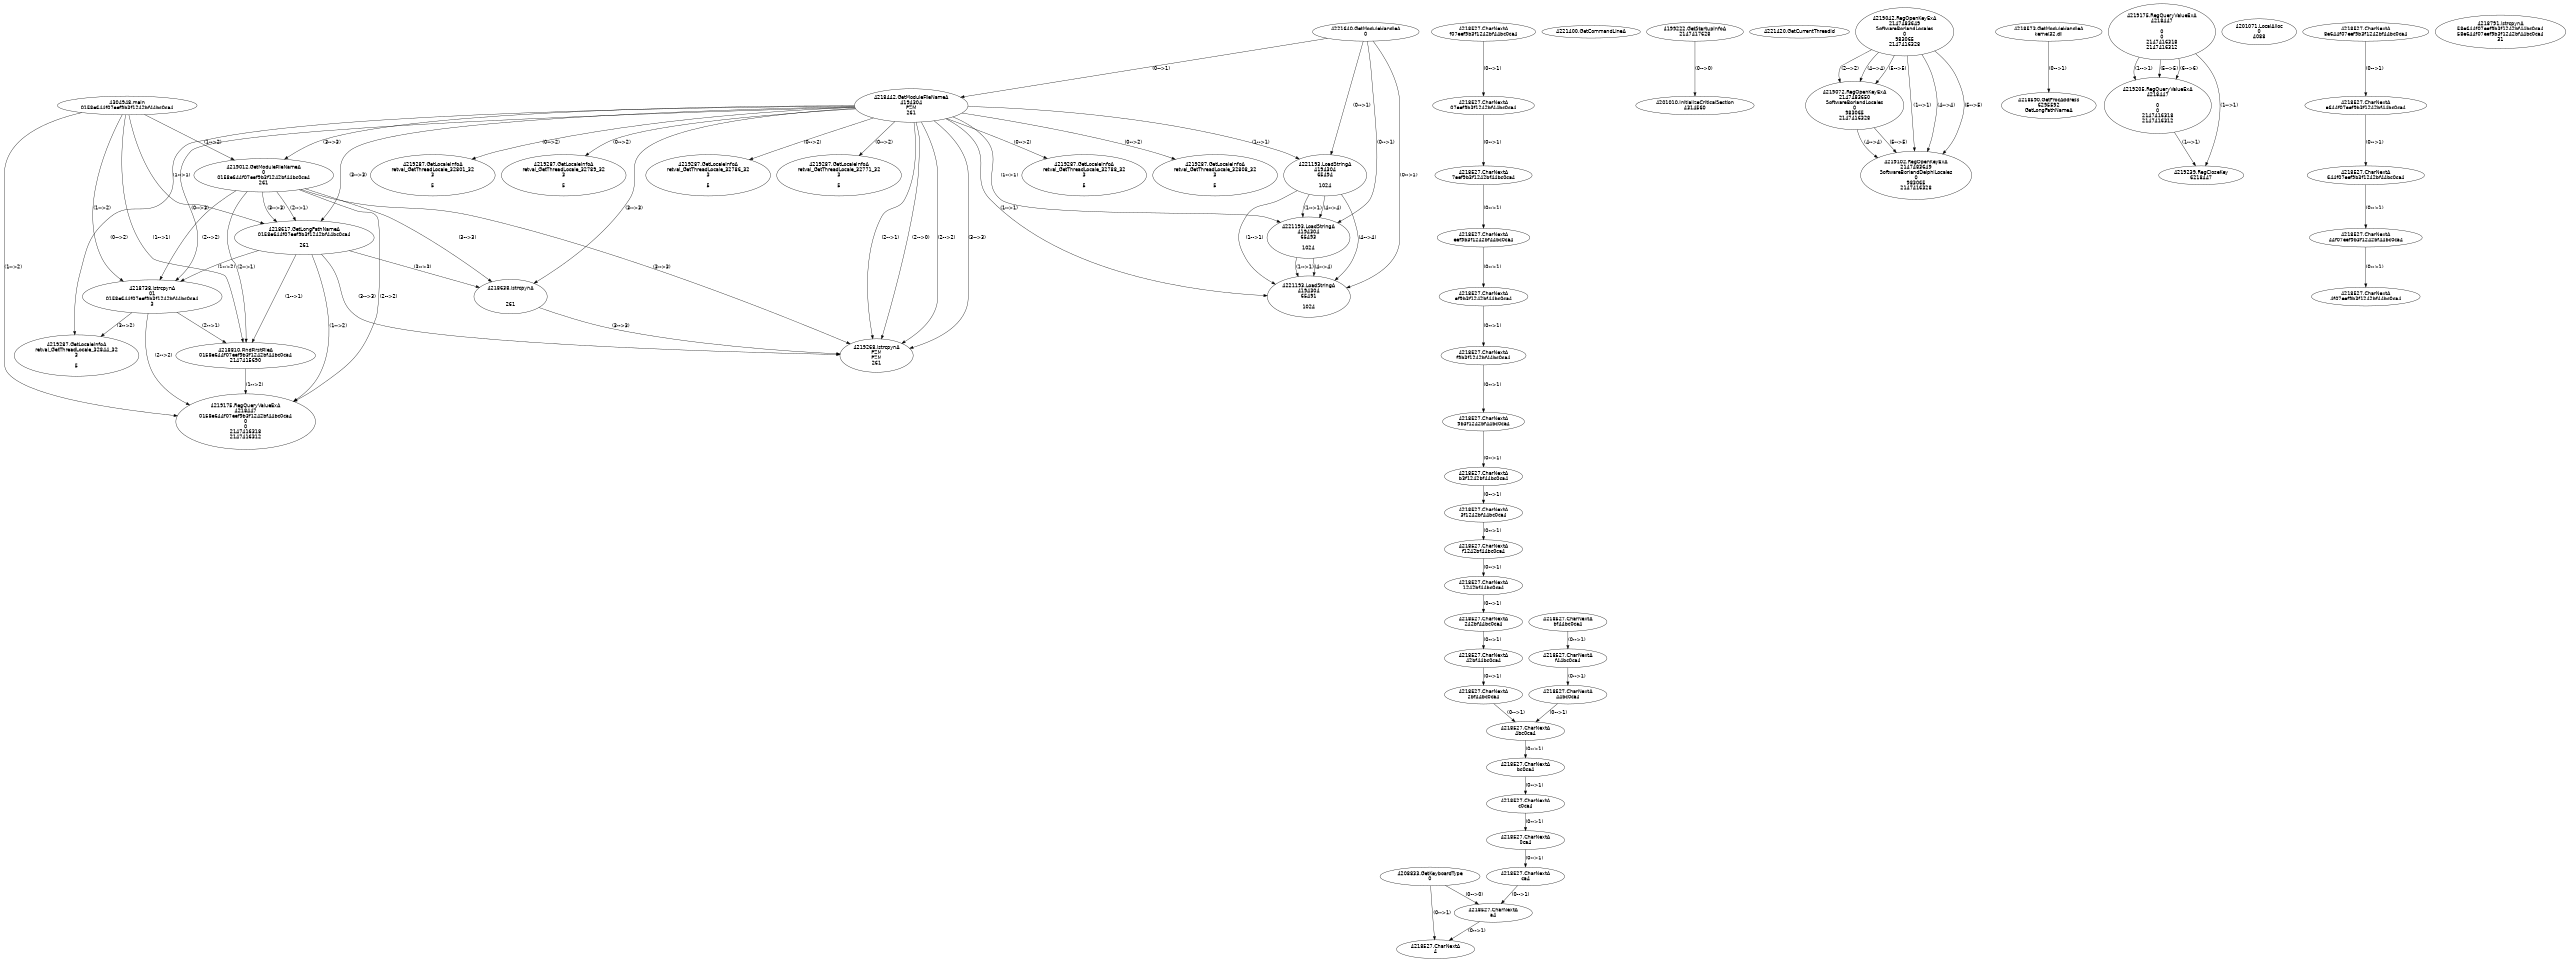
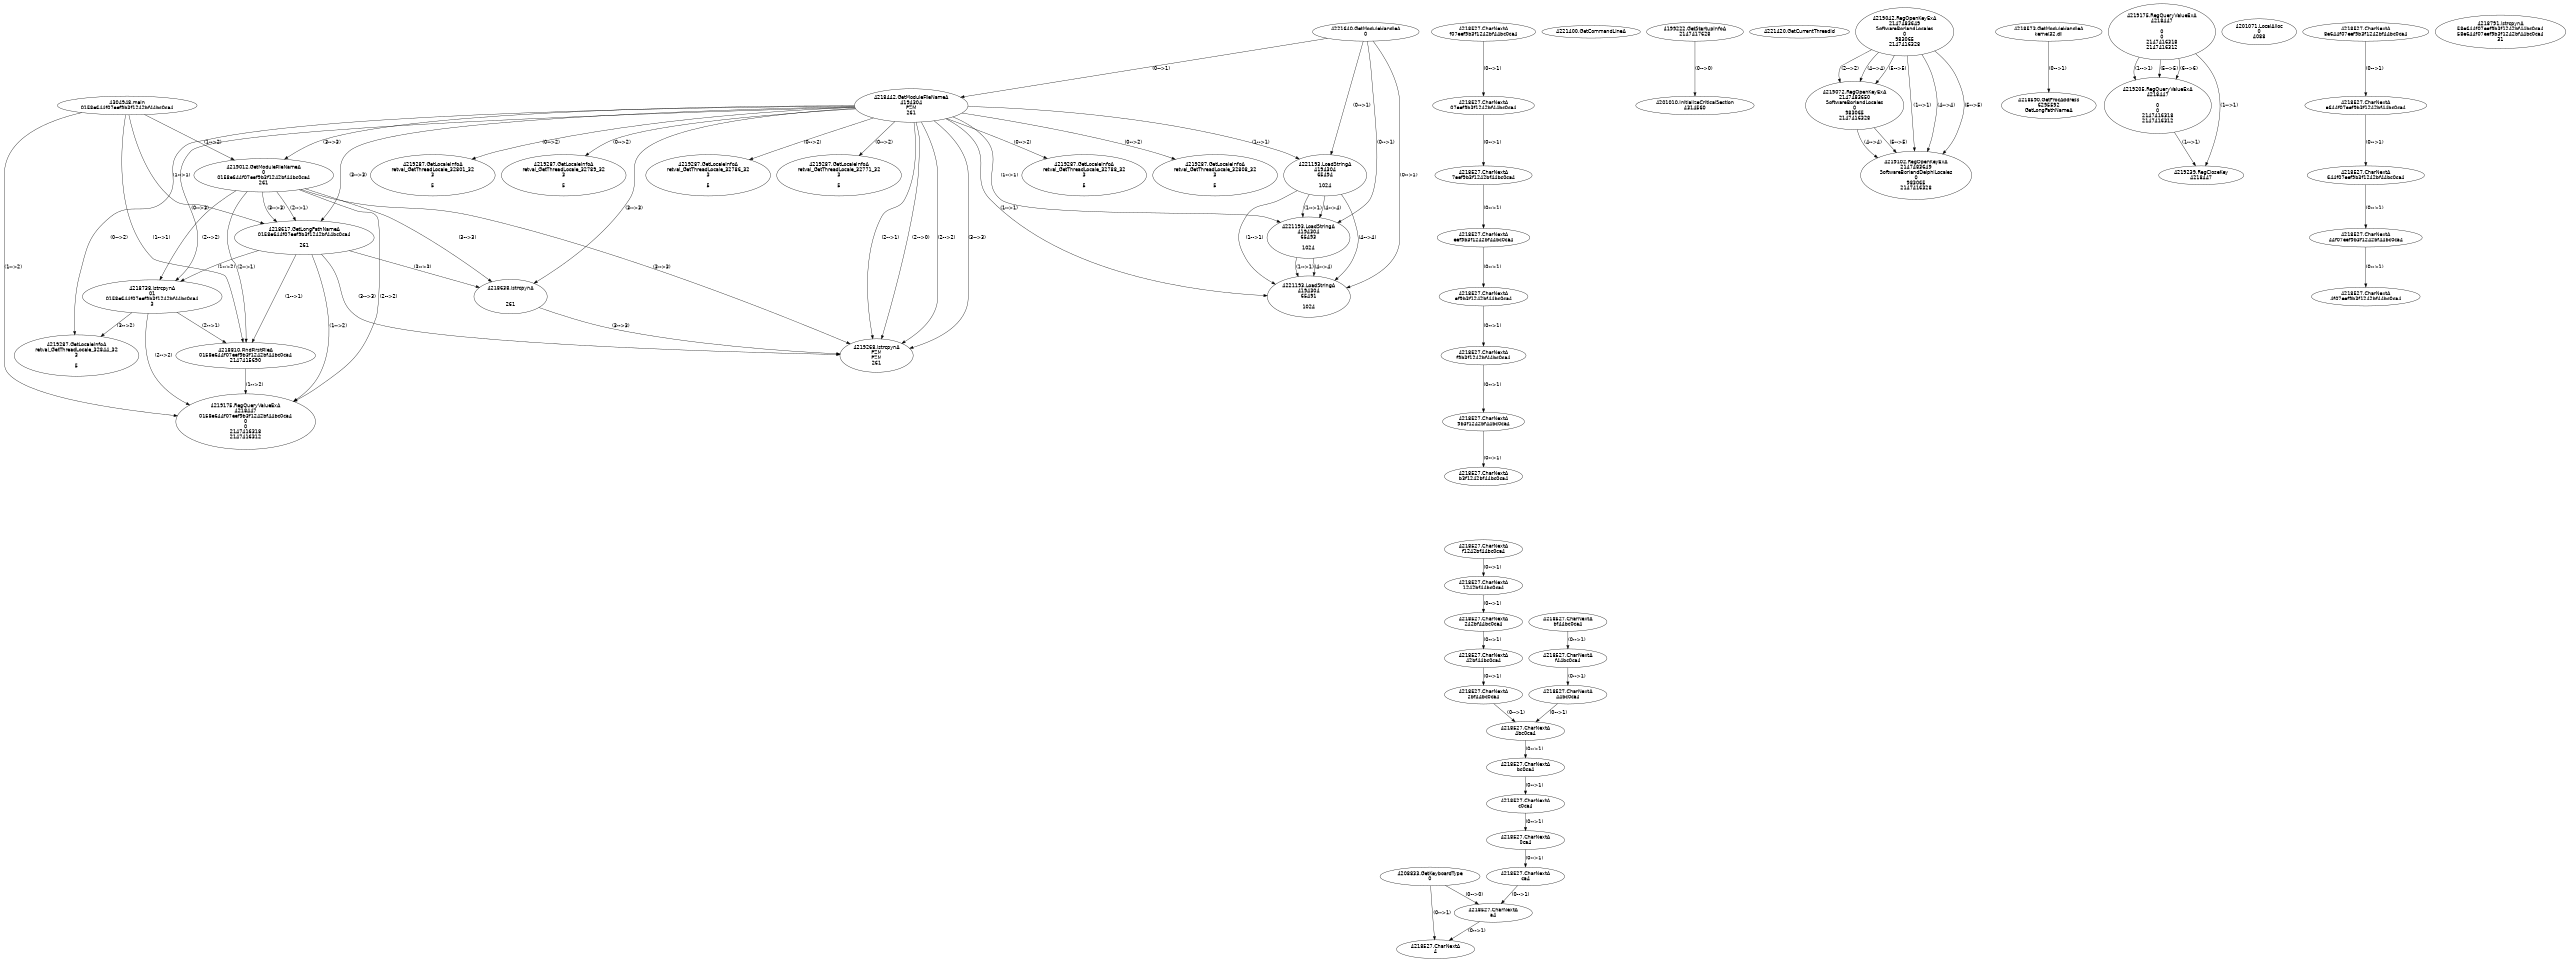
(2201, 175) -> (2201, 175)
(94, 199) -> none
(1484, 513) -> none
